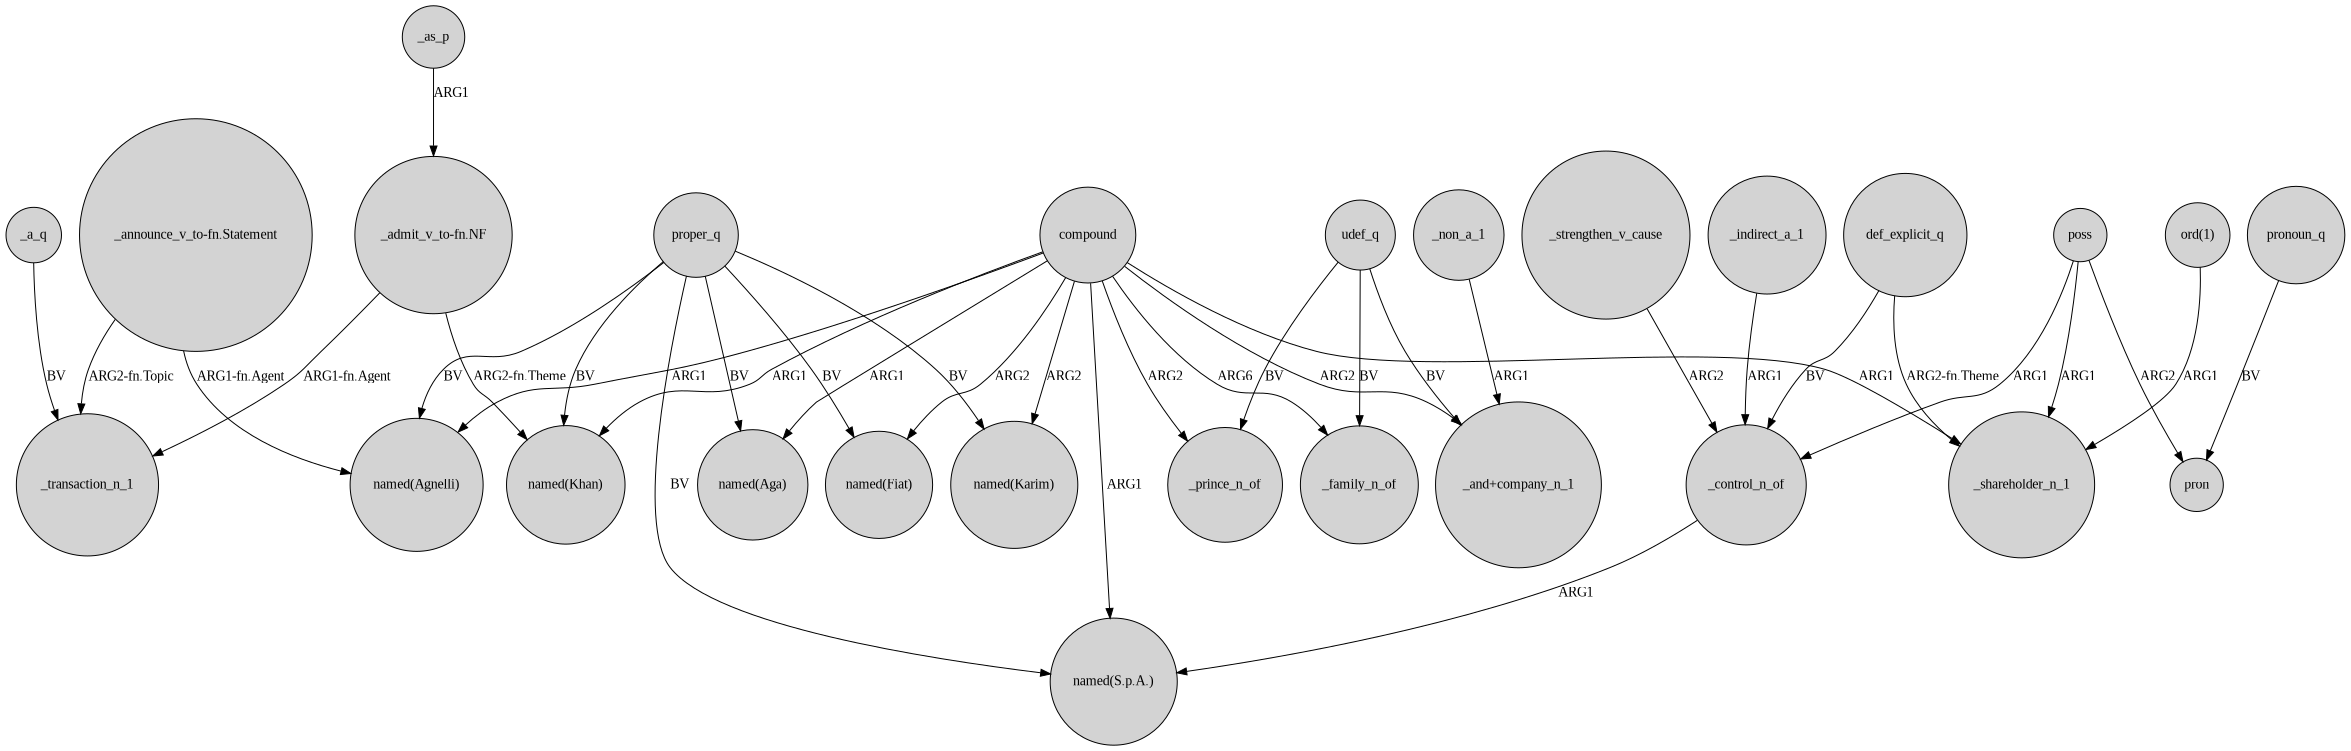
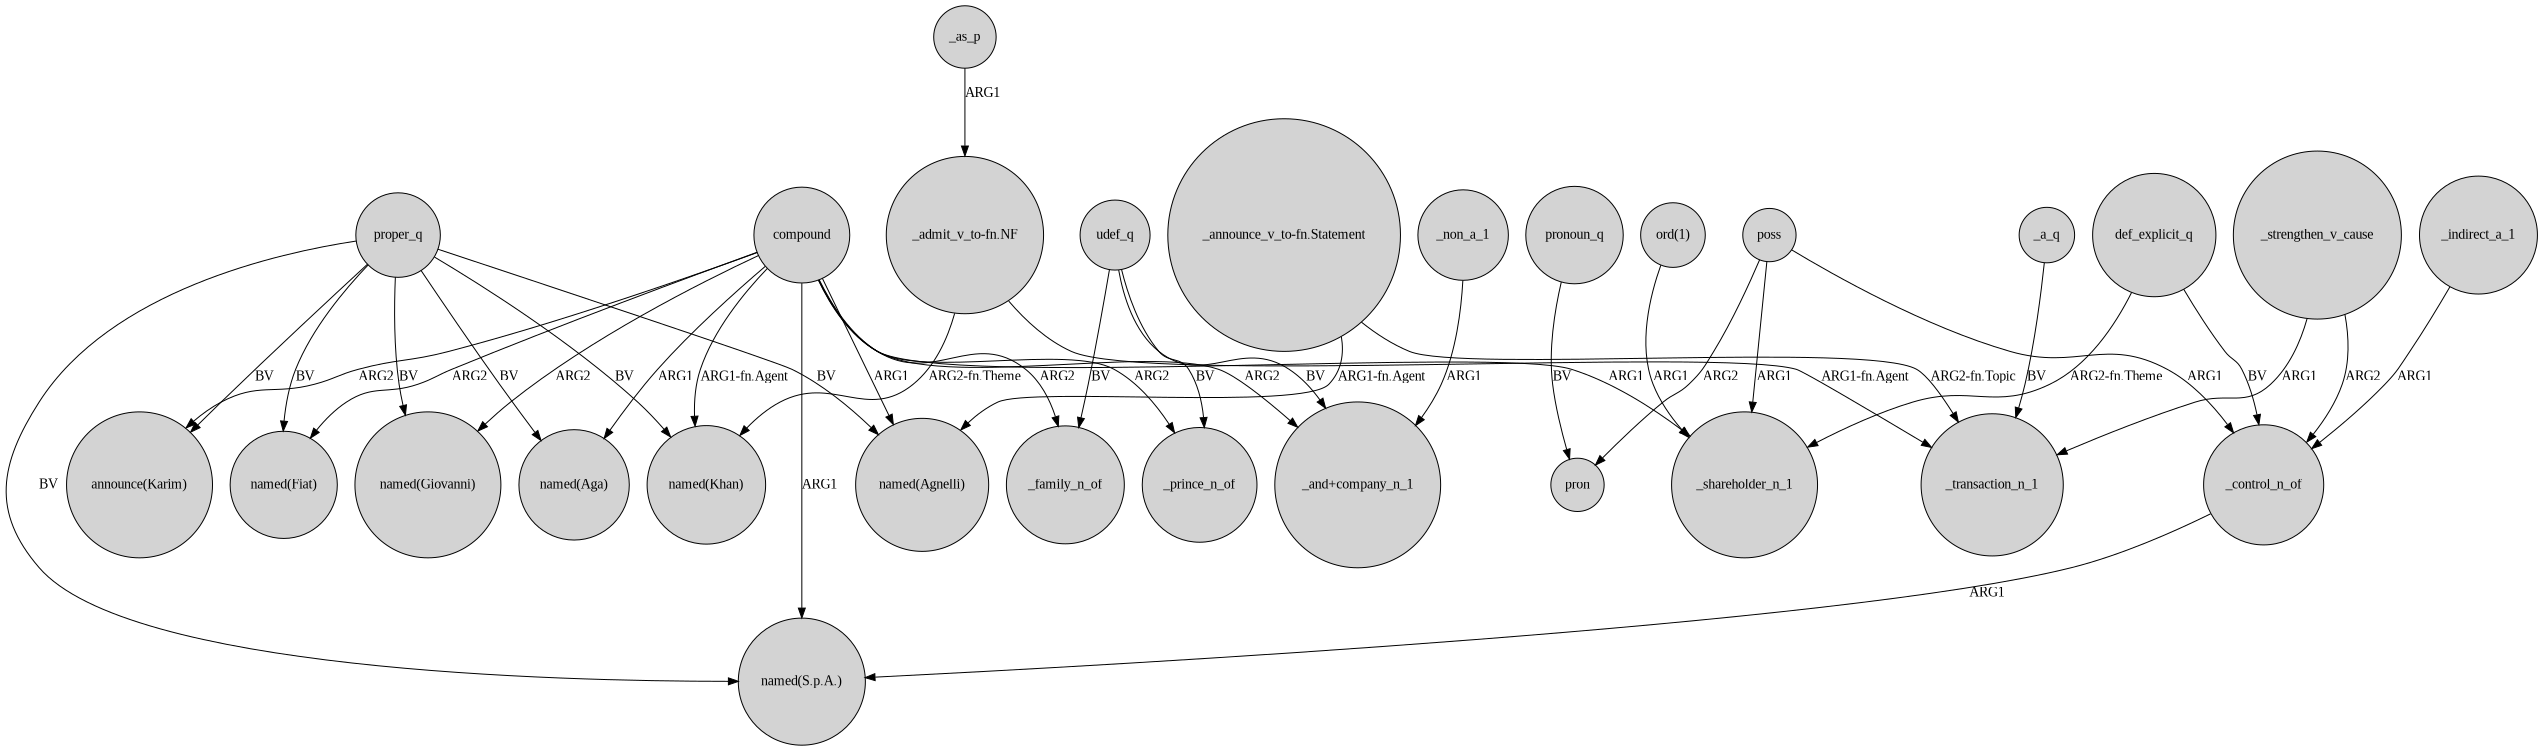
(790, 377) -> (744, 377)
(1235, 377) -> (1057, 377)
none -> (2197, 402)
none -> (428, 485)
(1014, 485) -> (140, 485)
